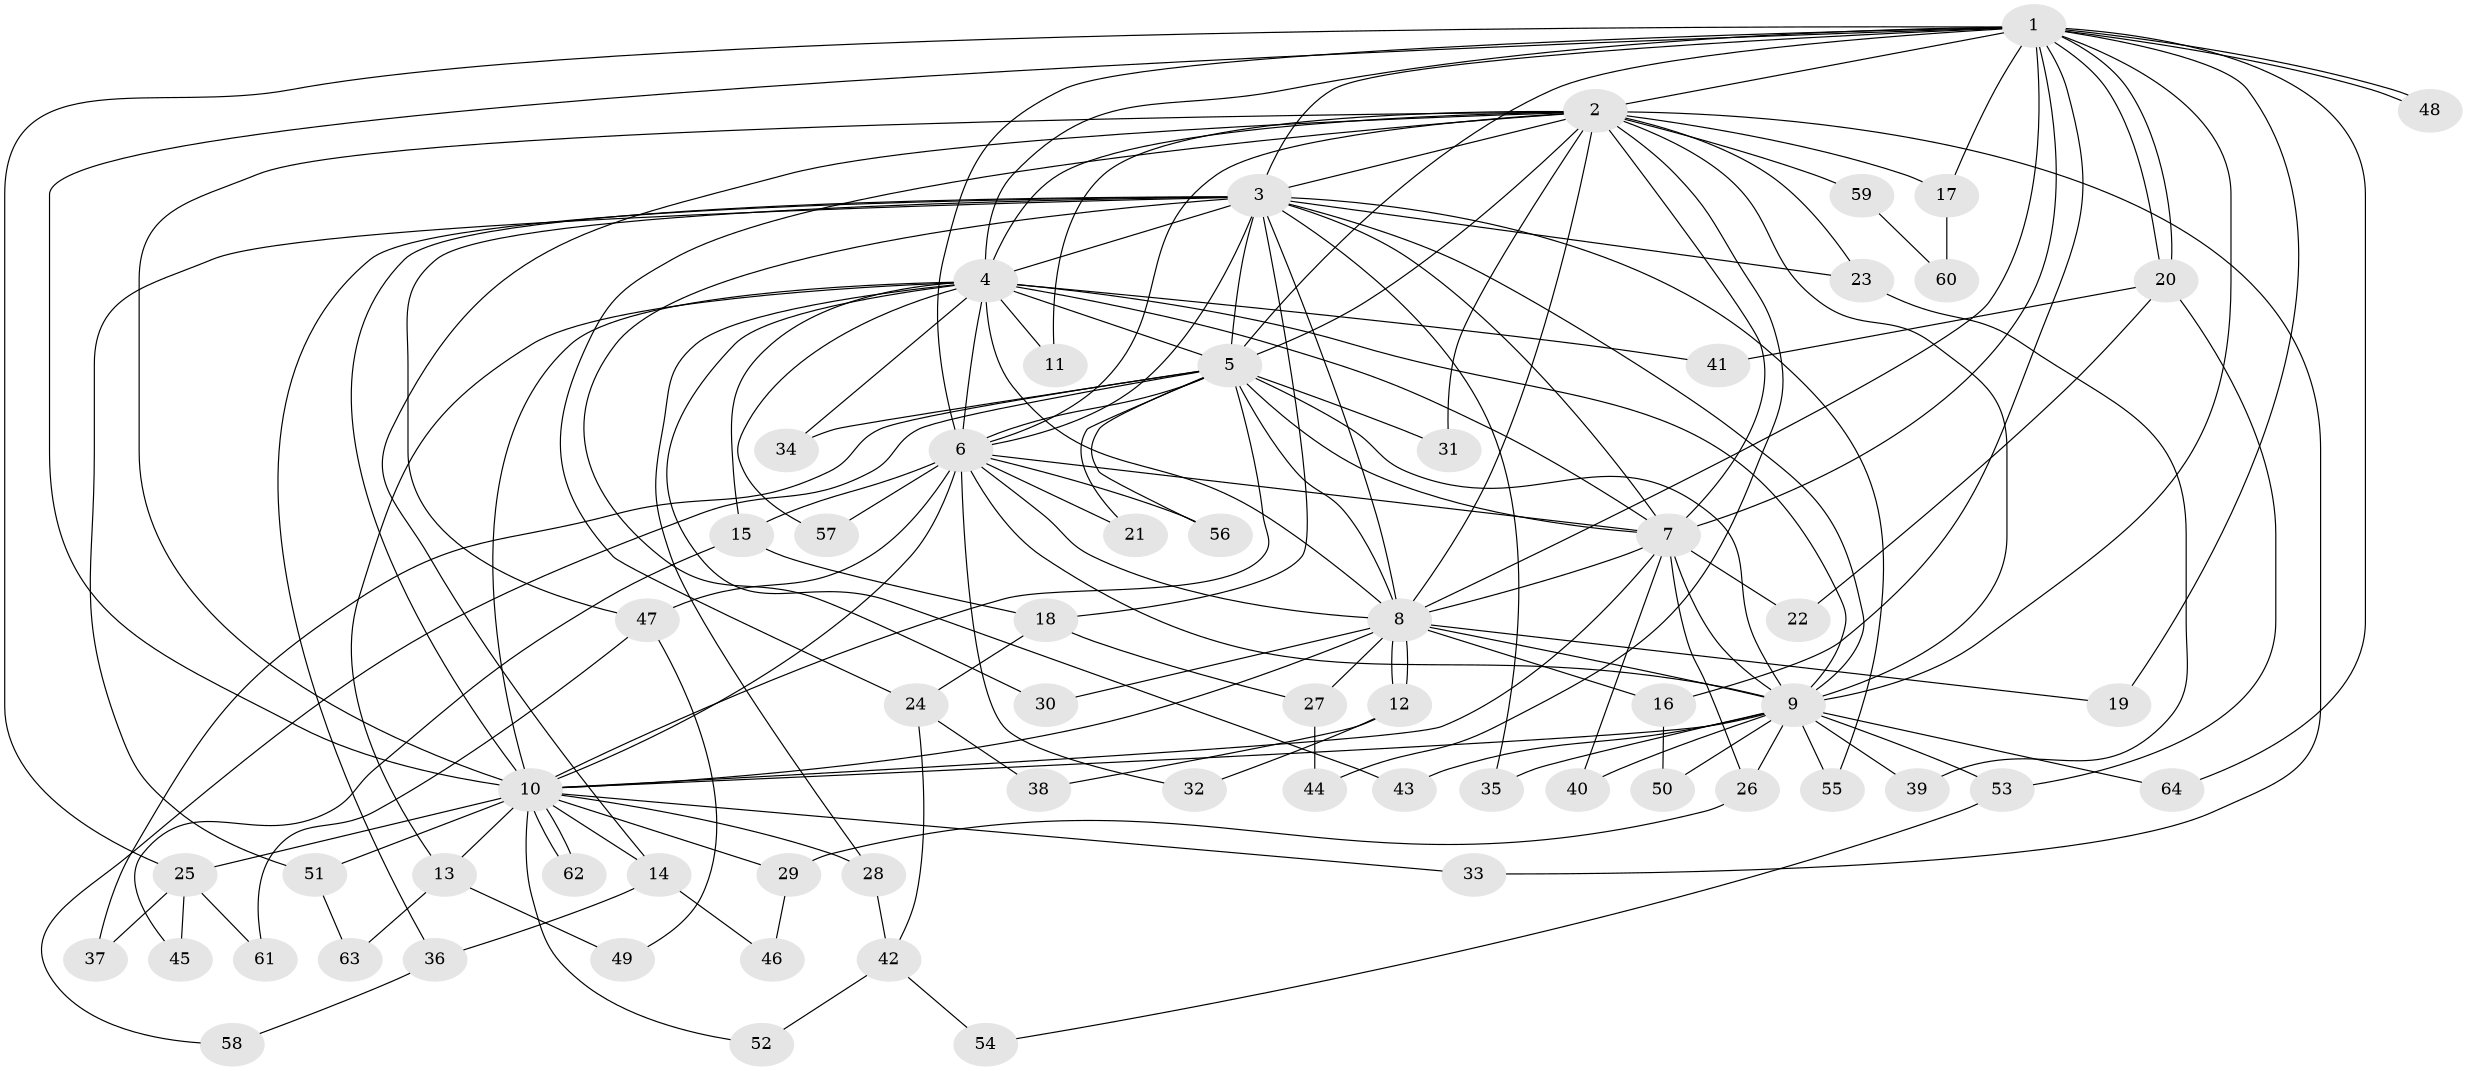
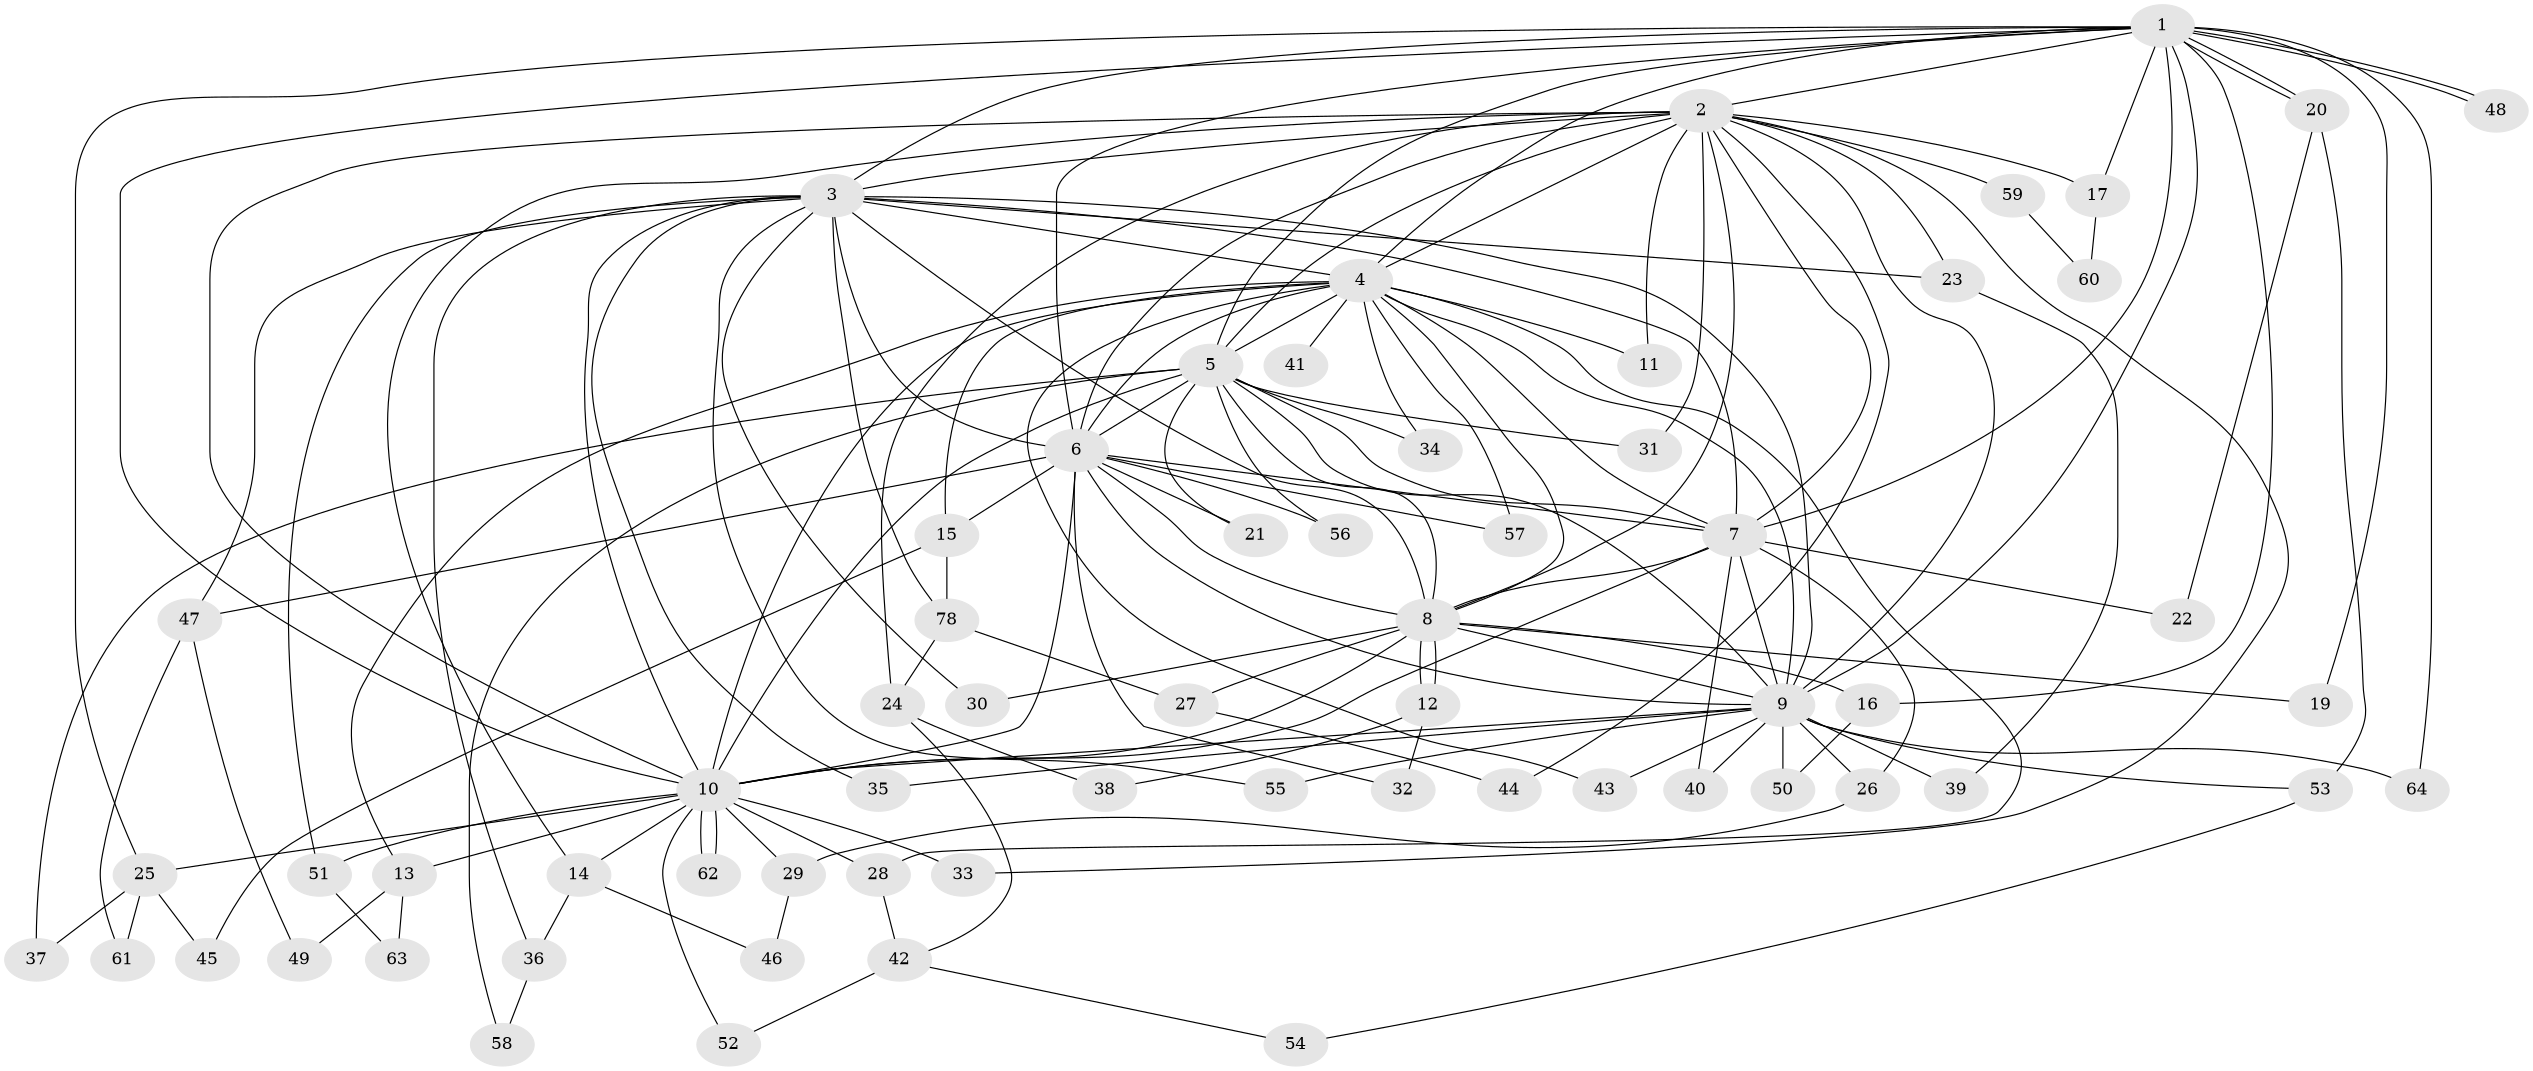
(1239, 280) -> none
(1942, 323) -> none
(1850, 393) -> none
(1046, 620) -> (947, 620)
